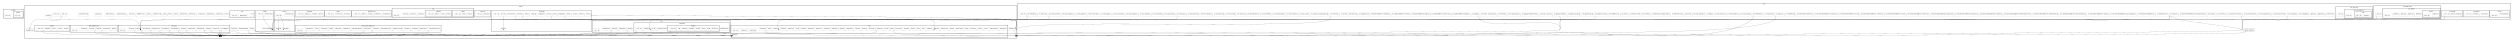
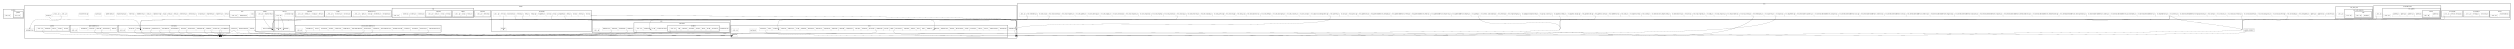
(744, 30) -> none
